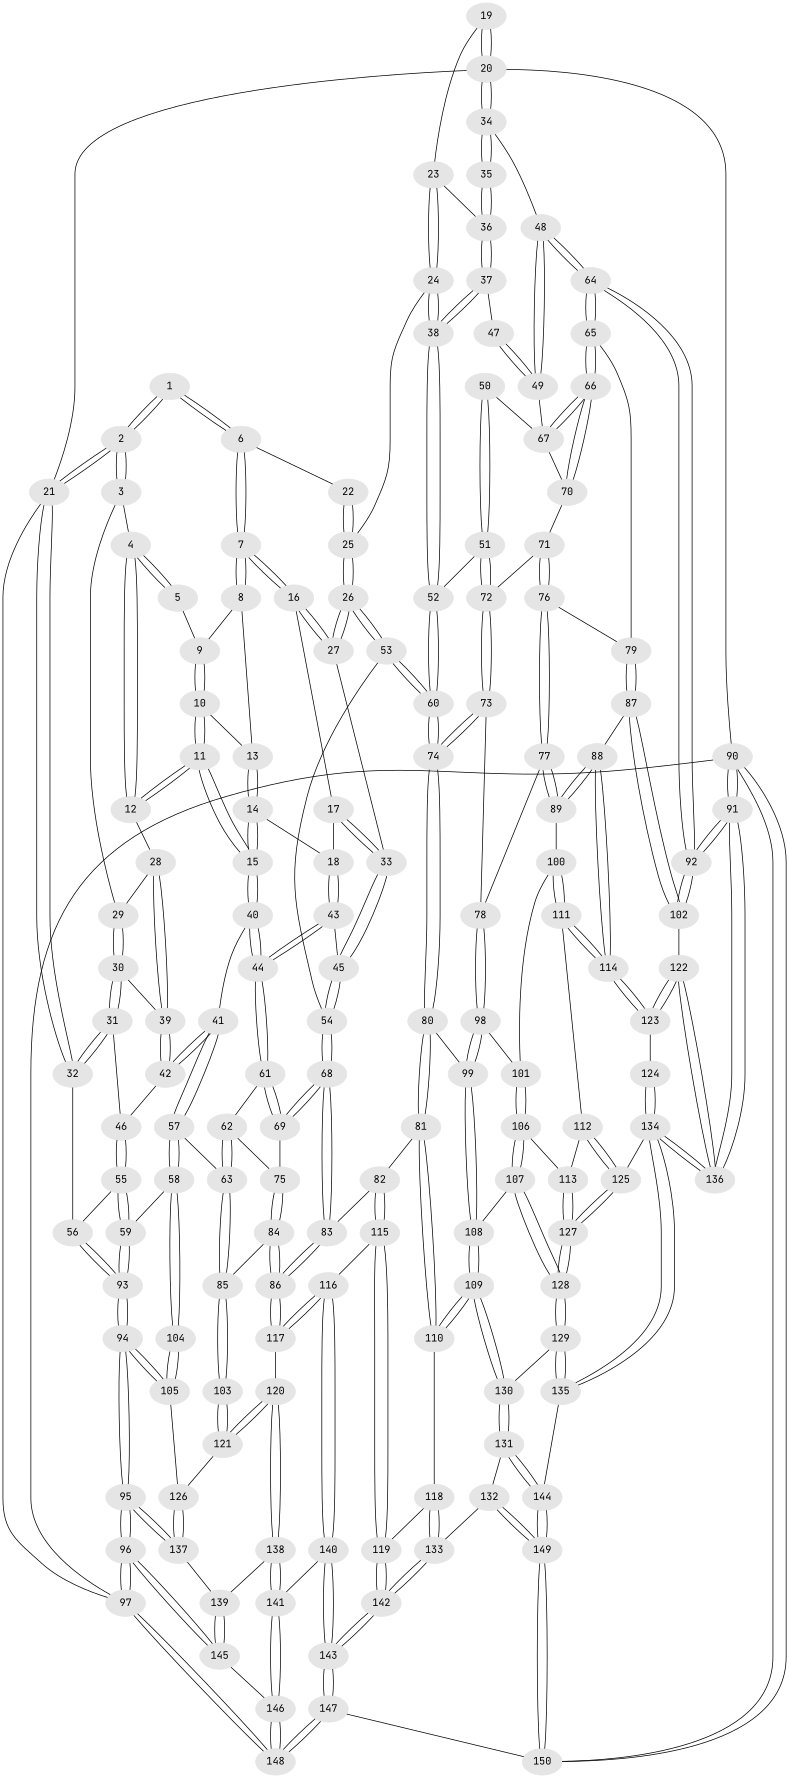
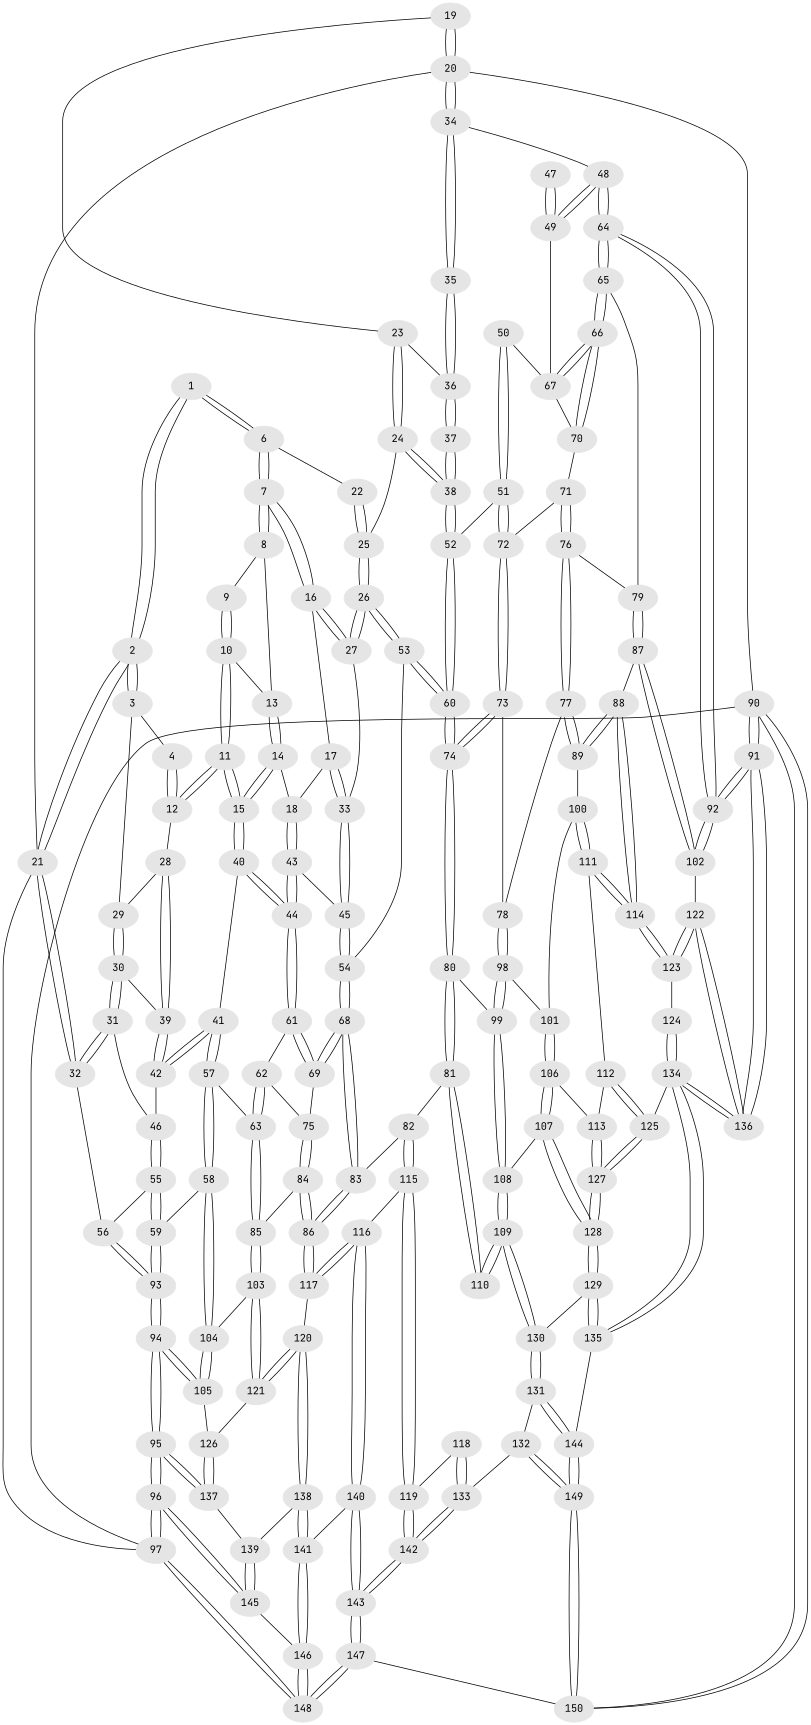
(490, 307) -> none
(178, 598) -> none
none -> (232, 1312)
(434, 1418) -> none
